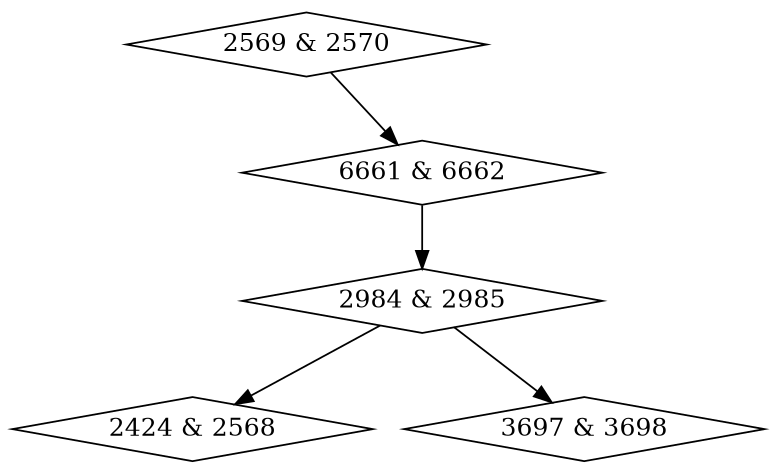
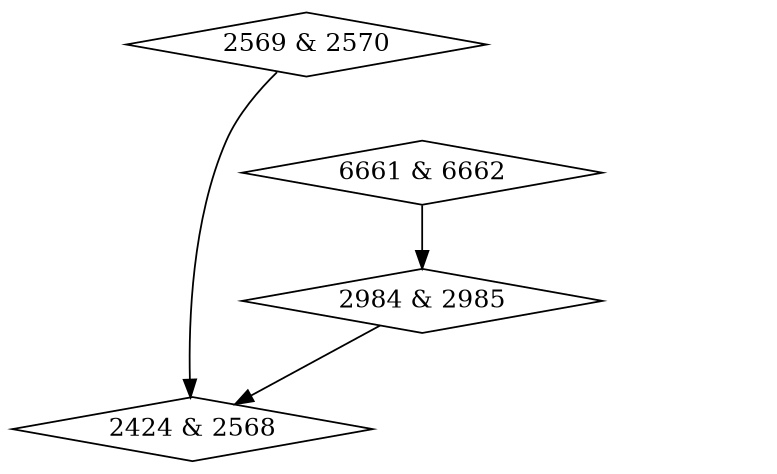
(358, 102) -> (203, 216)
(584, 429) -> none
